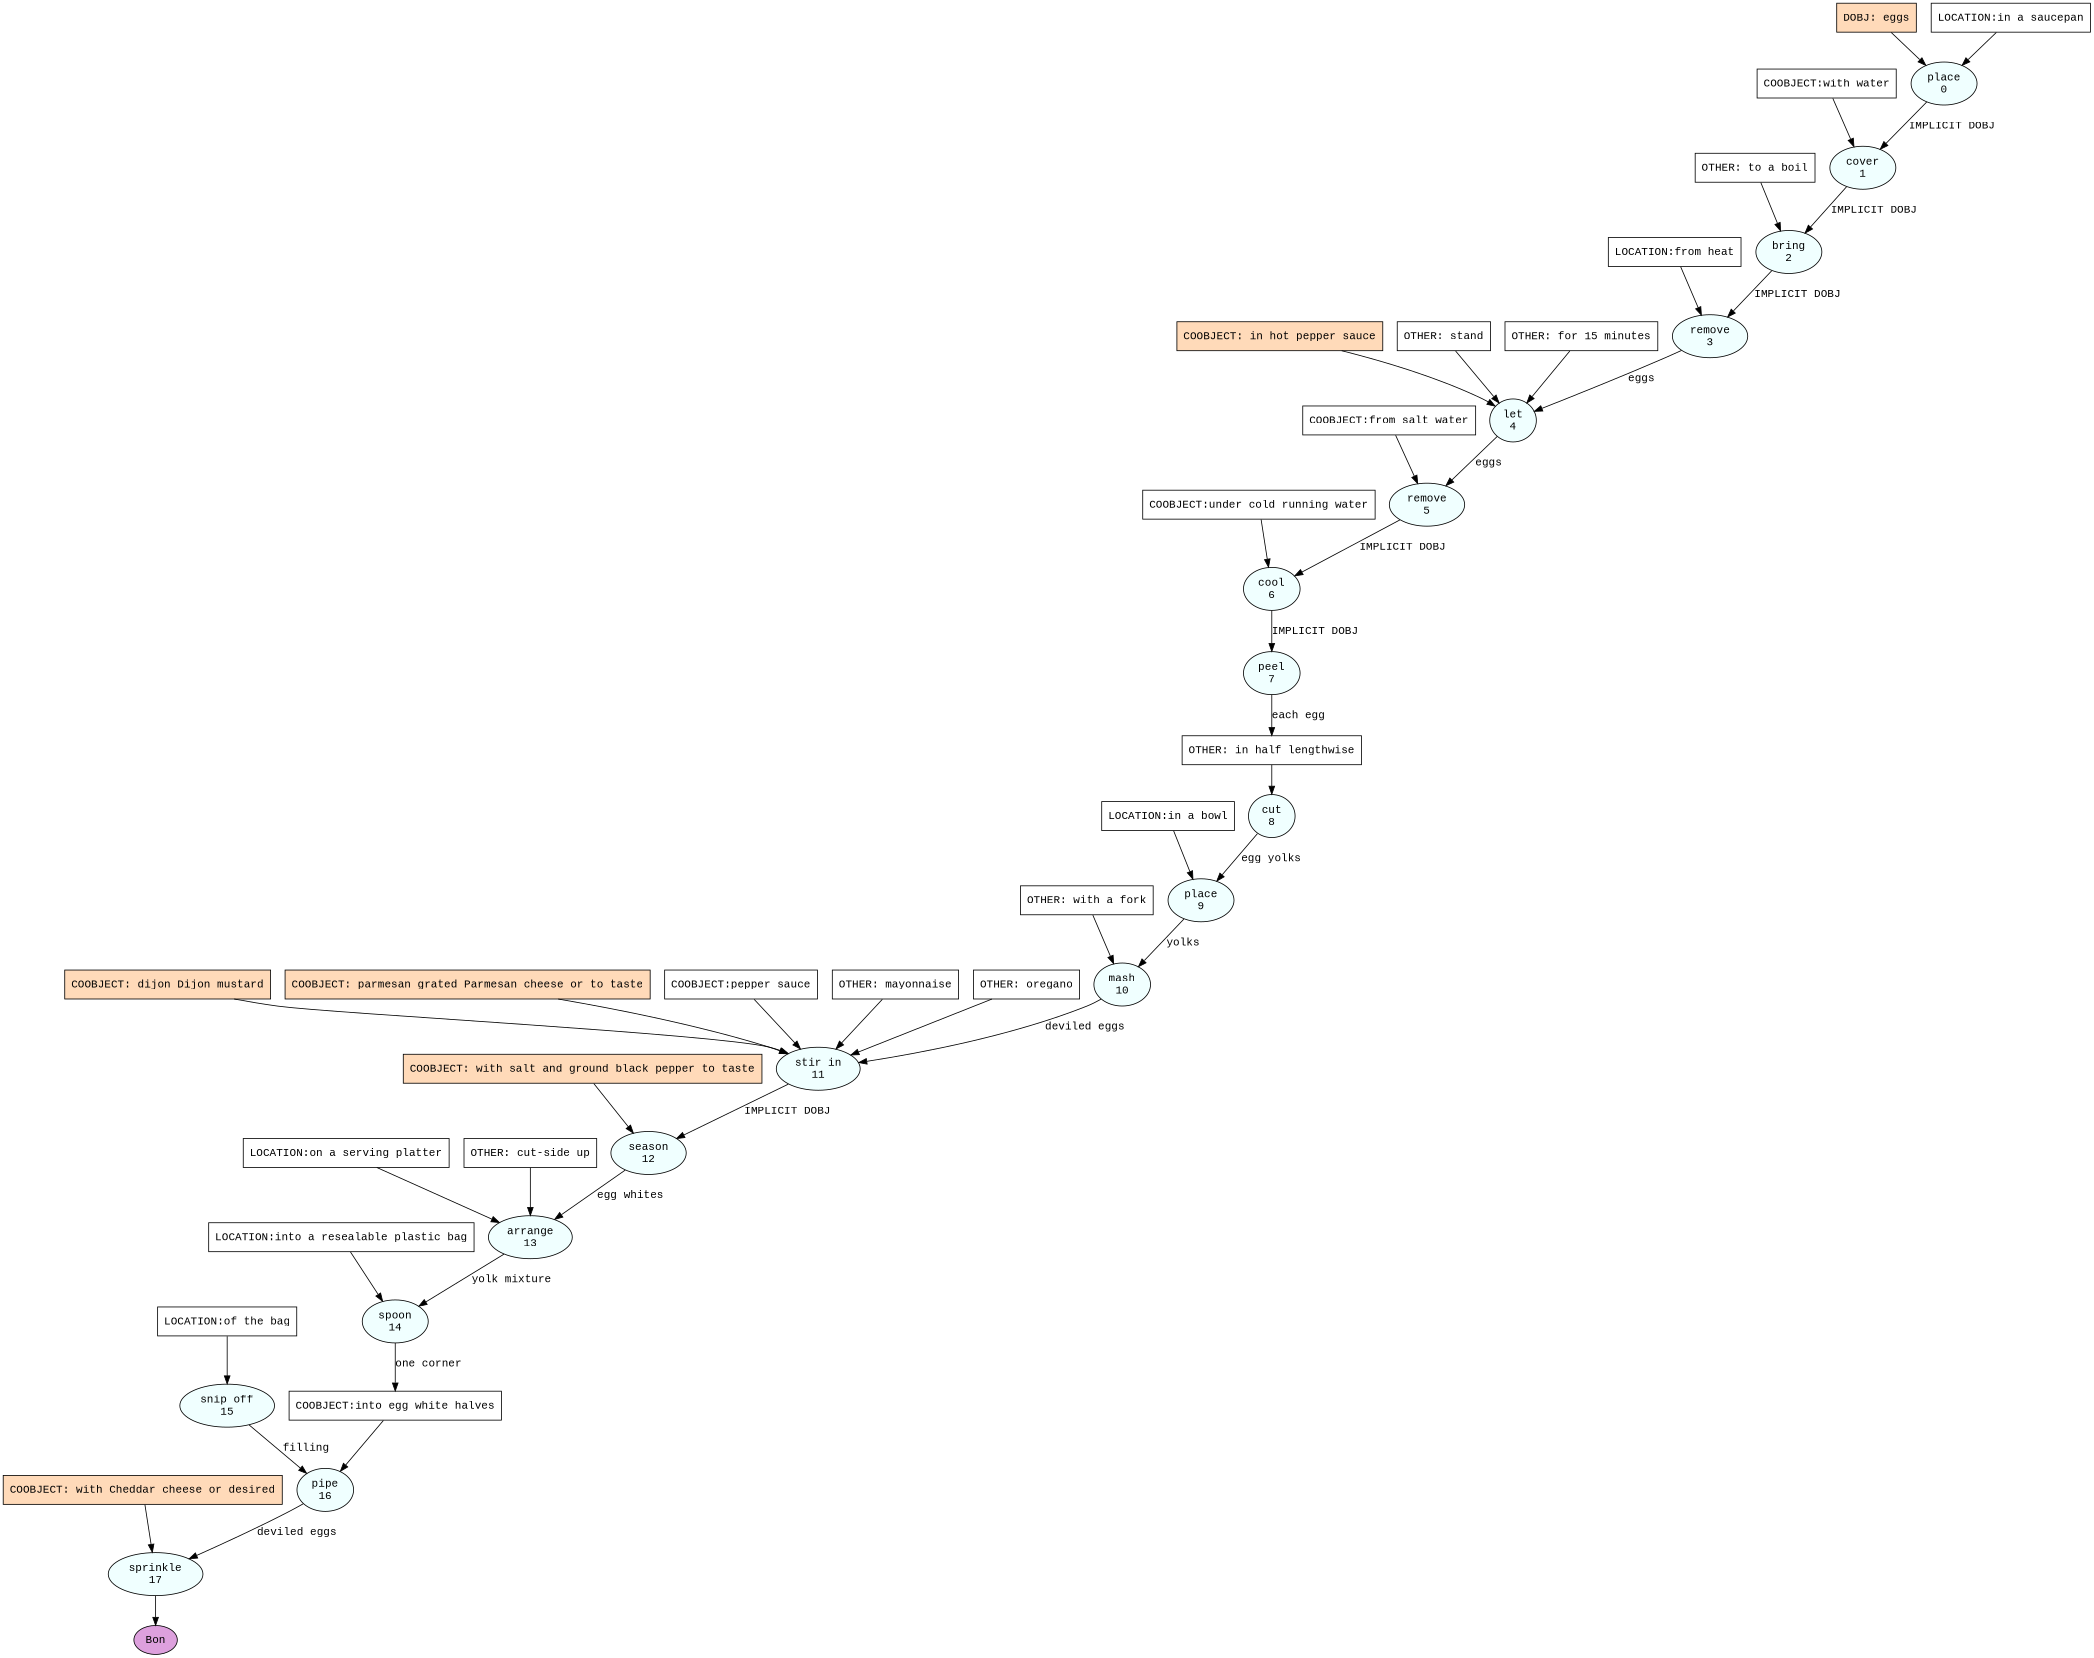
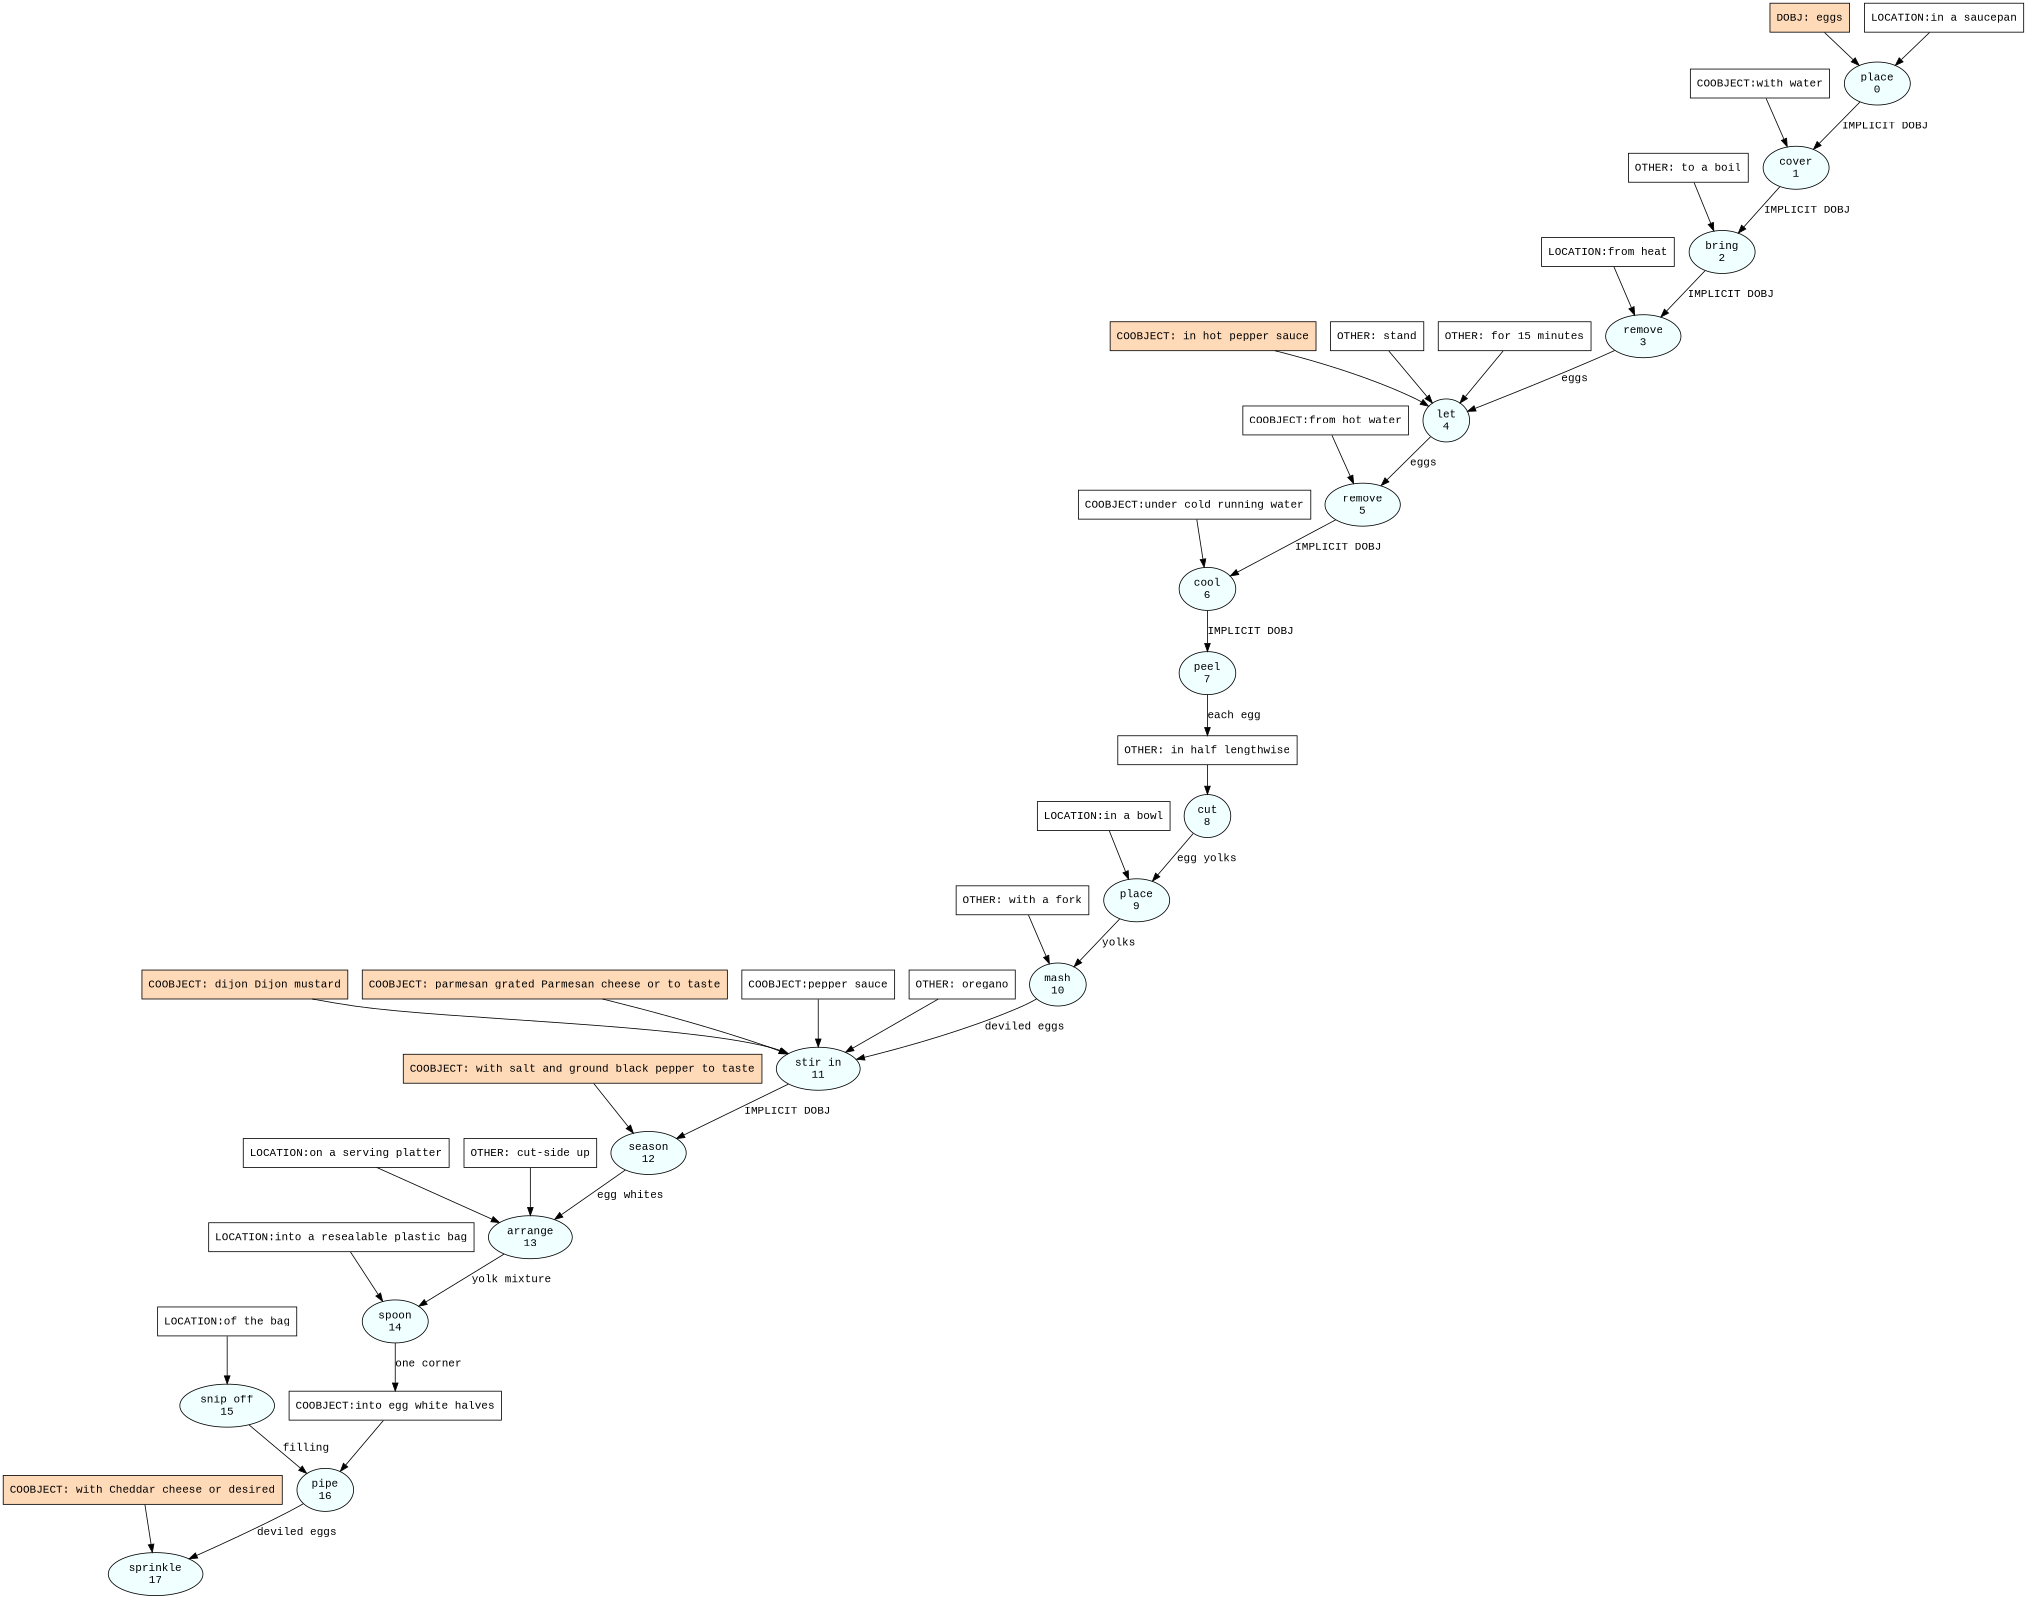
(1389, 420) -> (1326, 420)
(895, 985) -> none
(156, 1640) -> none
